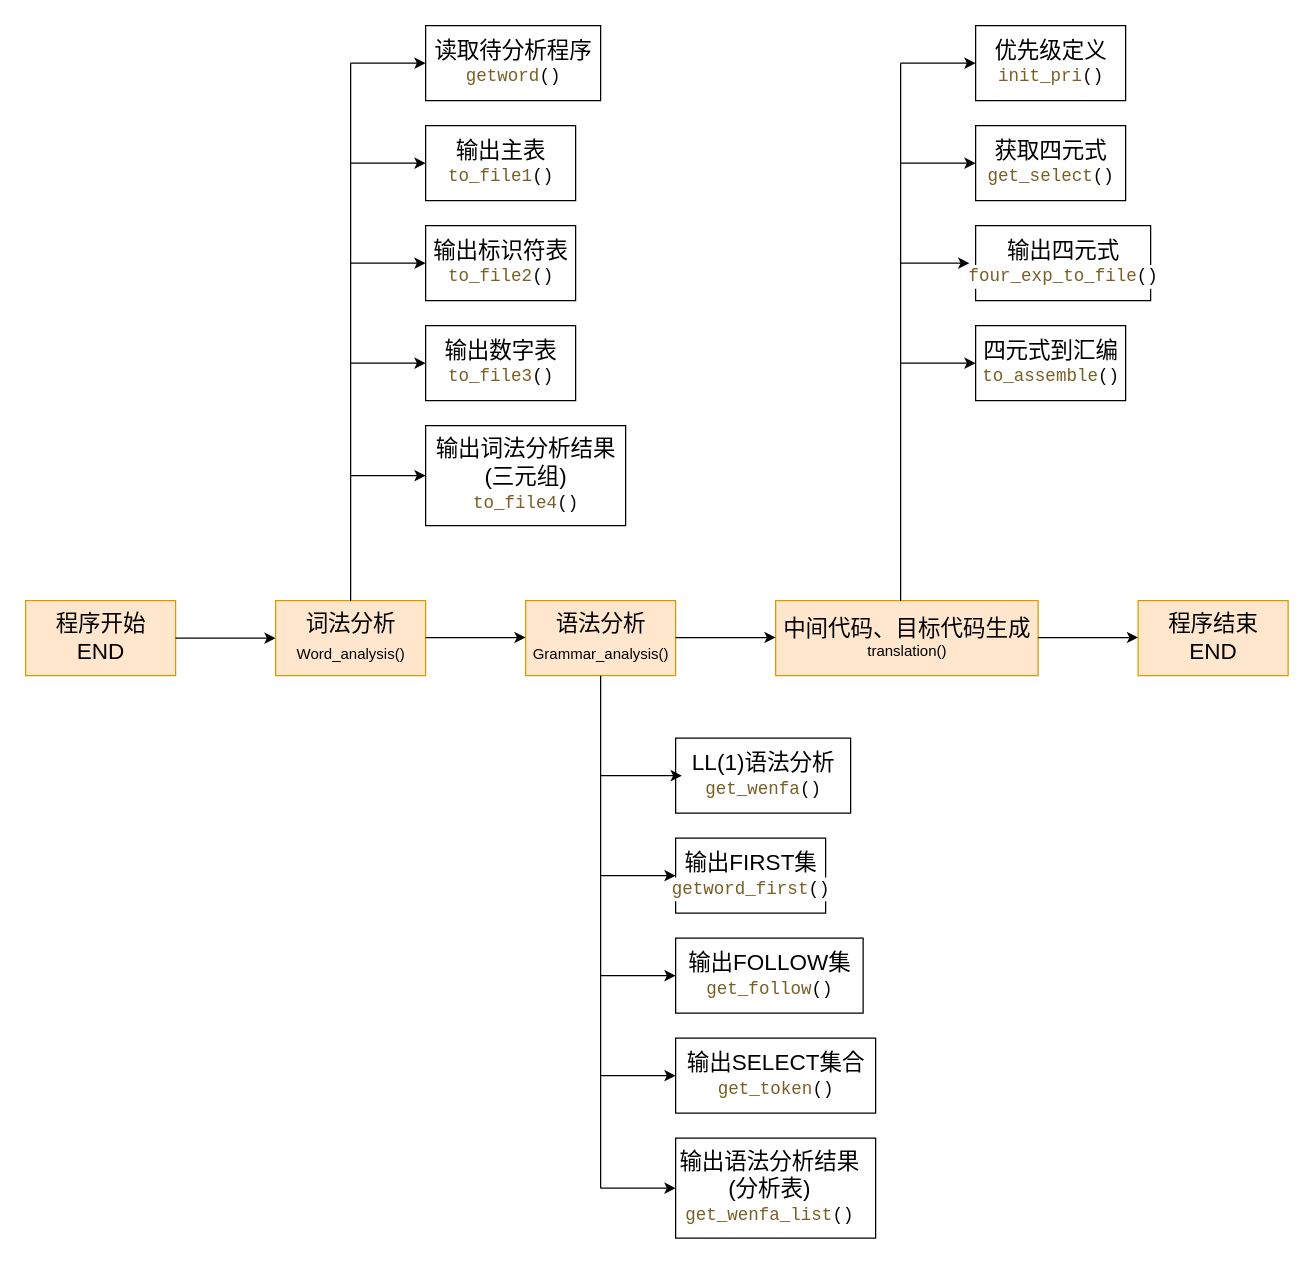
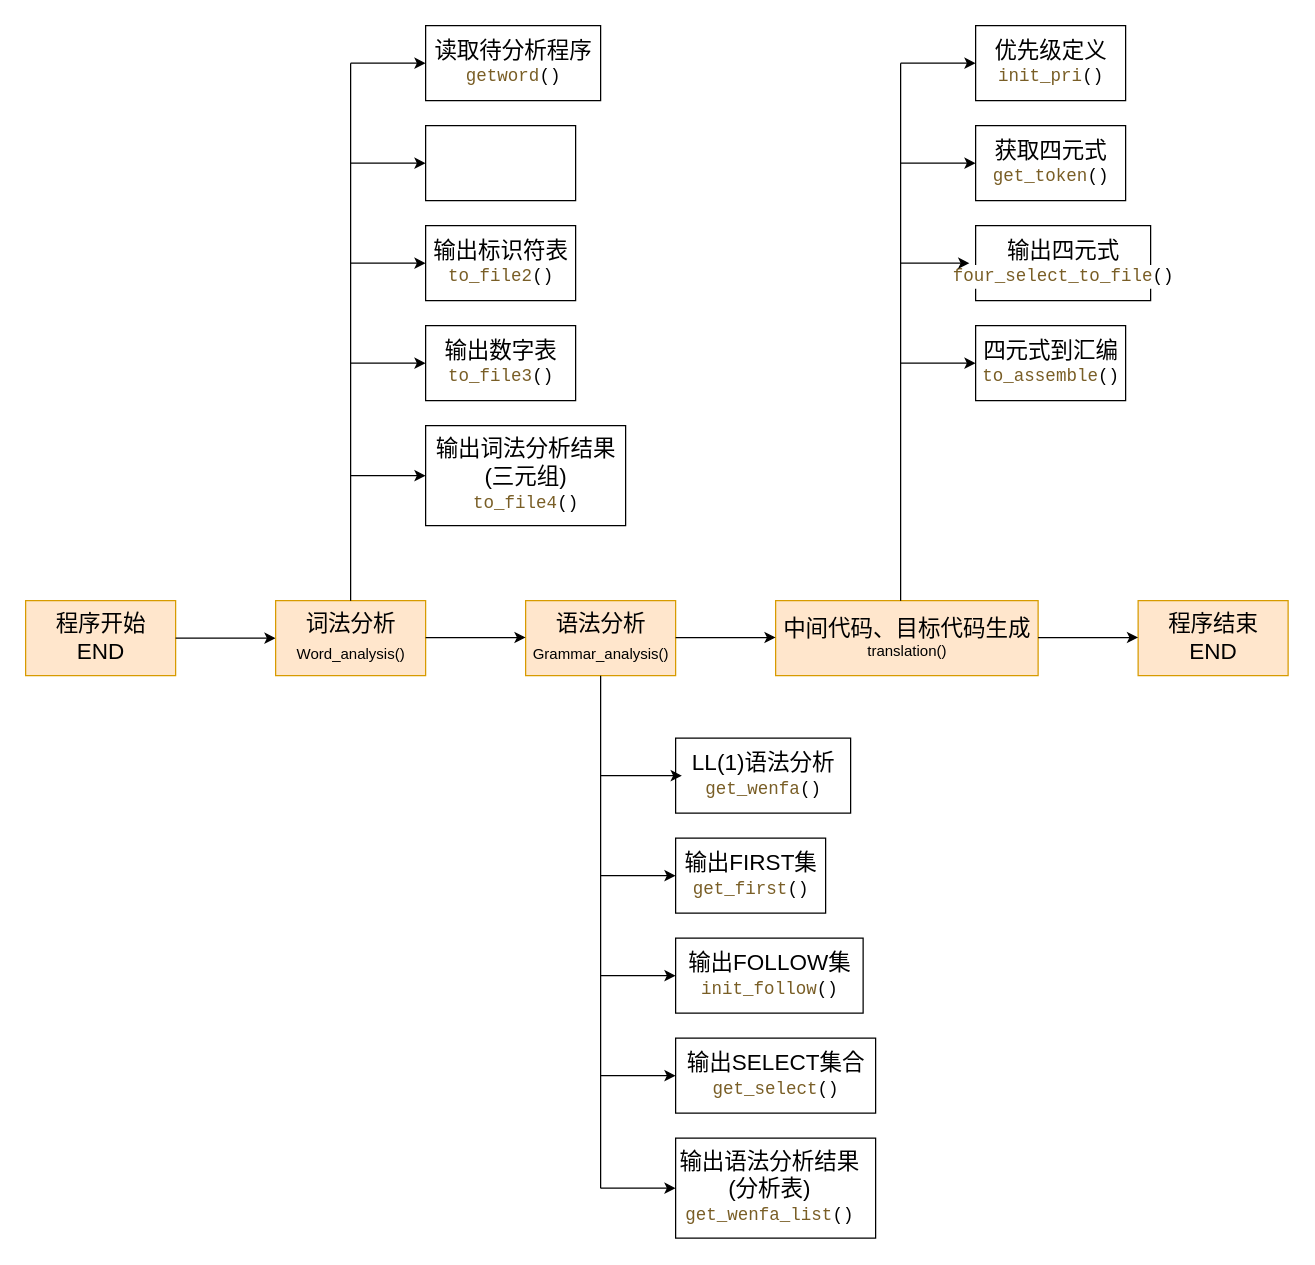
(501, 163) -> none
(1051, 163) -> (1051, 163)
(1064, 263) -> (1064, 263)
(751, 876) -> (751, 876)
(770, 976) -> (770, 976)
(776, 1076) -> (776, 1076)
